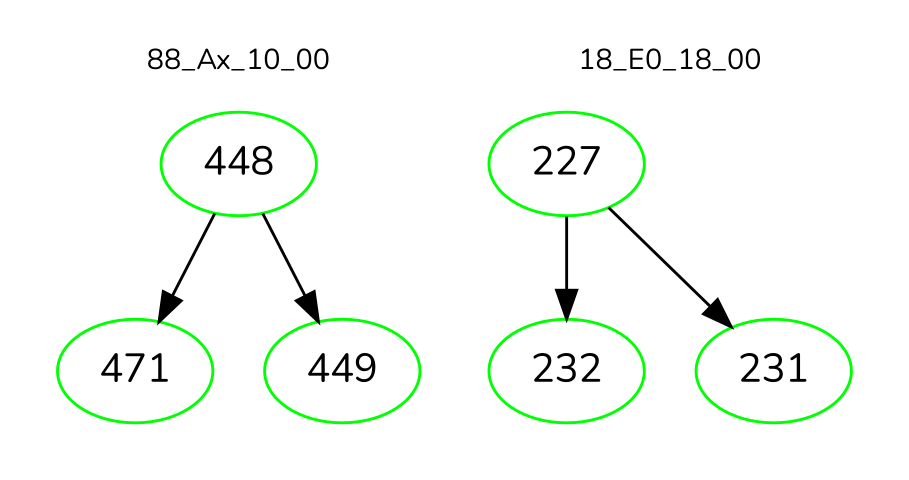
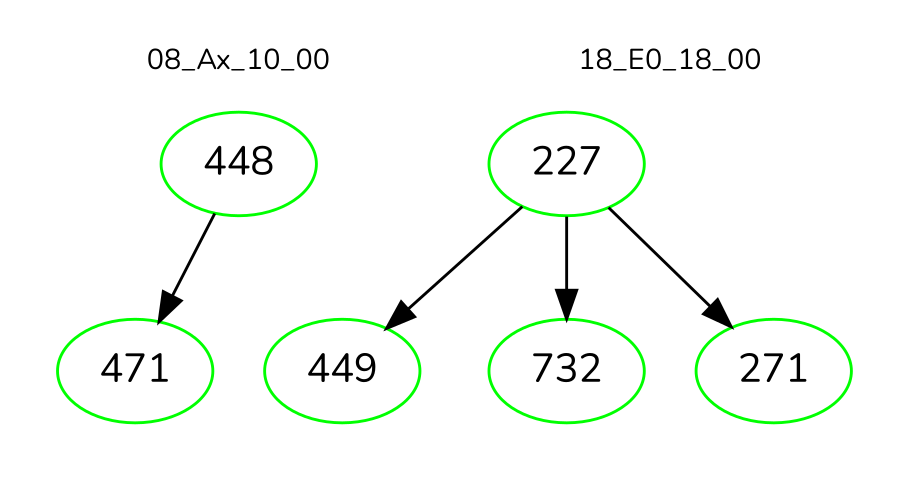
(239, 62) -> (239, 62)
(284, 255) -> (485, 240)
(567, 371) -> (567, 371)
(774, 371) -> (774, 371)
